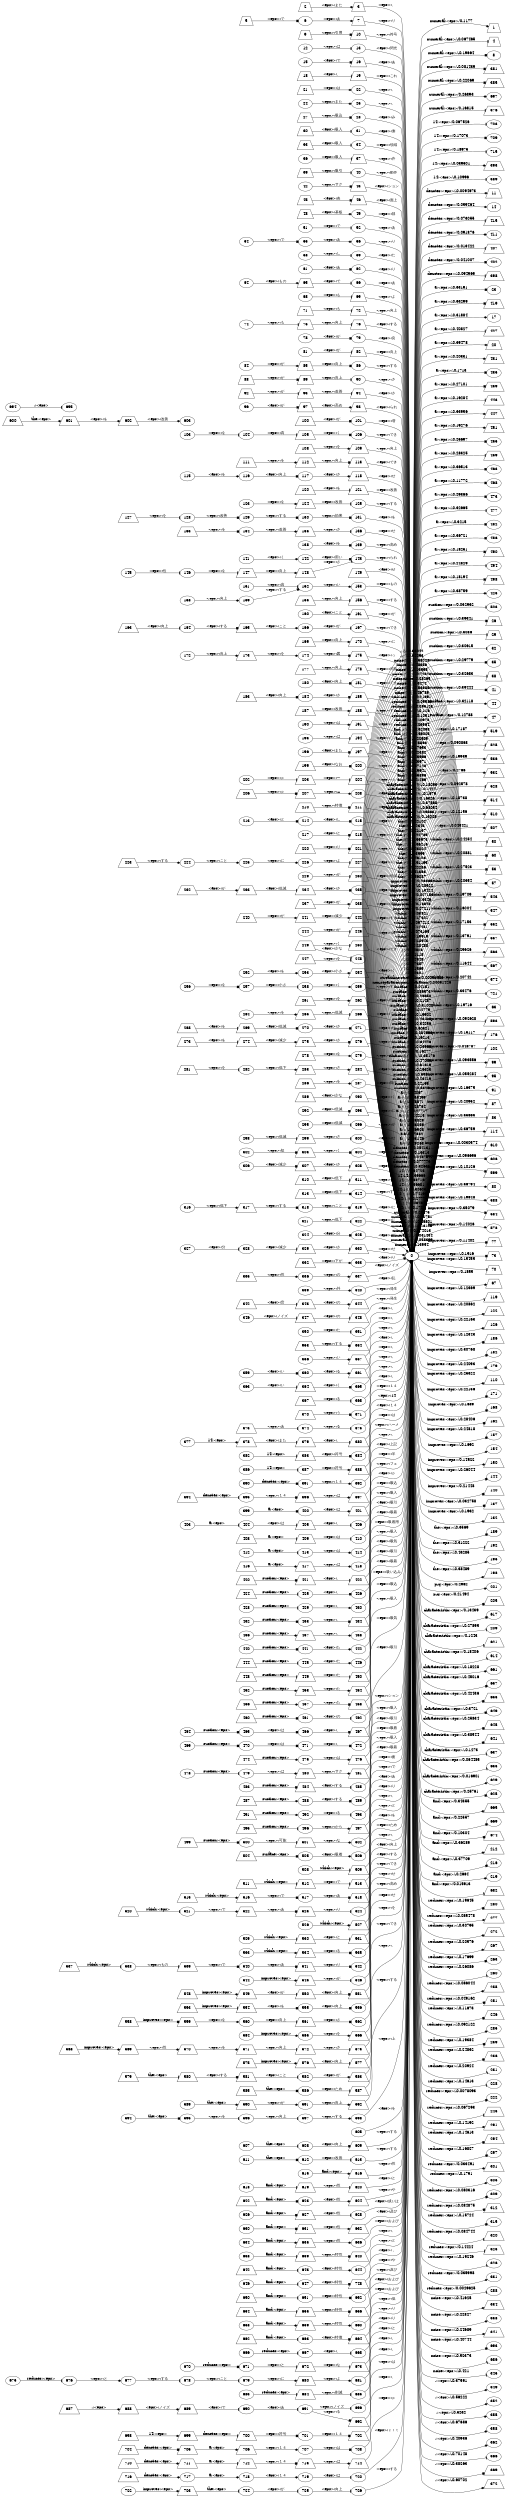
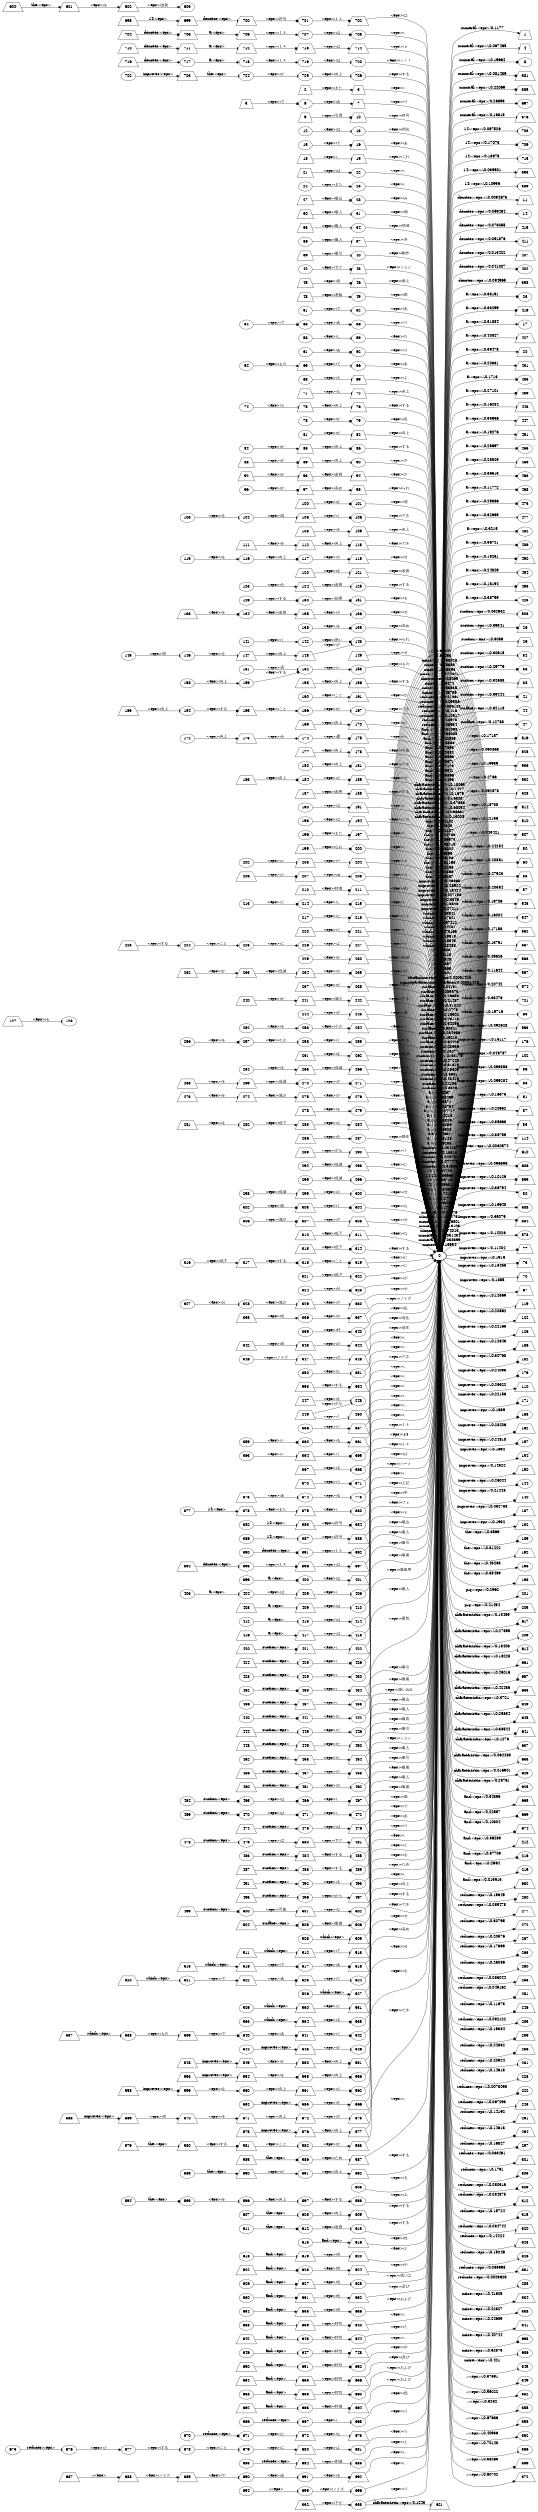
(216, 518) -> none
(358, 1429) -> (358, 1498)
(358, 1442) -> (358, 1511)
(415, 1481) -> (398, 2505)
(305, 1774) -> (305, 1843)
(331, 2409) -> (331, 2491)
